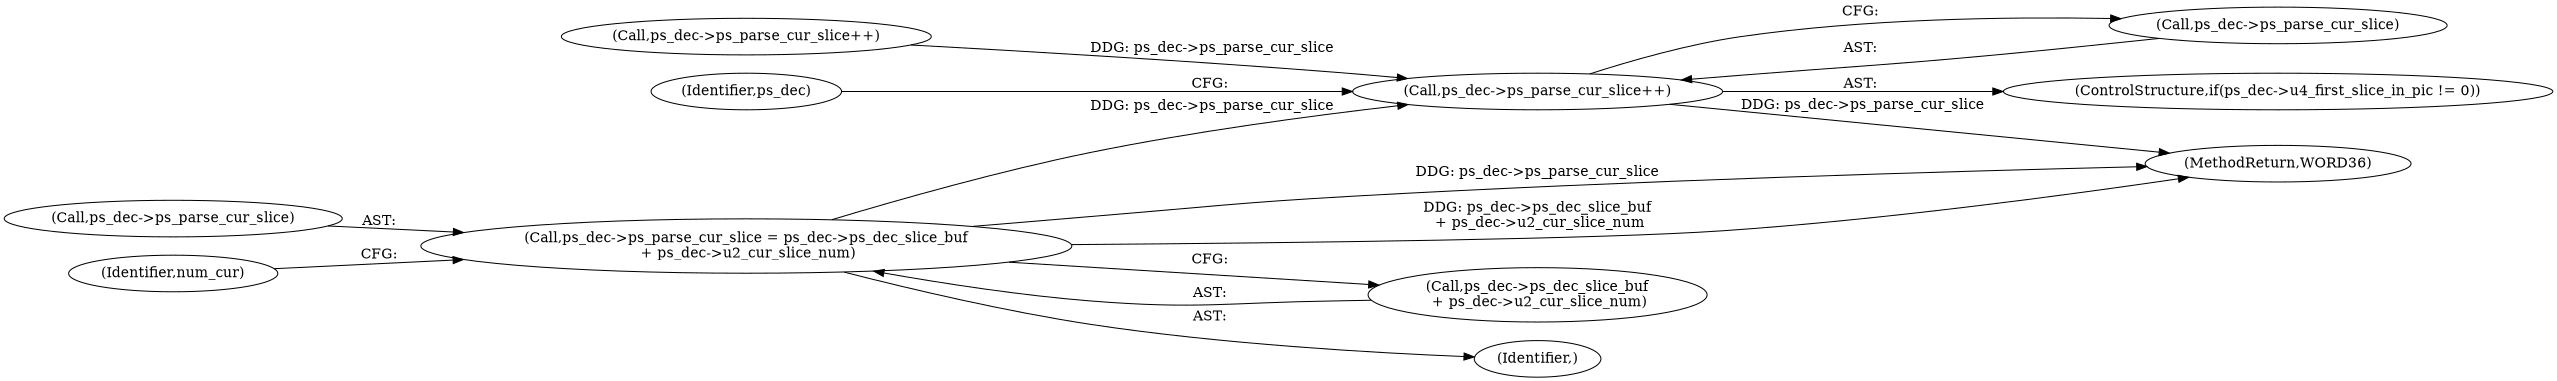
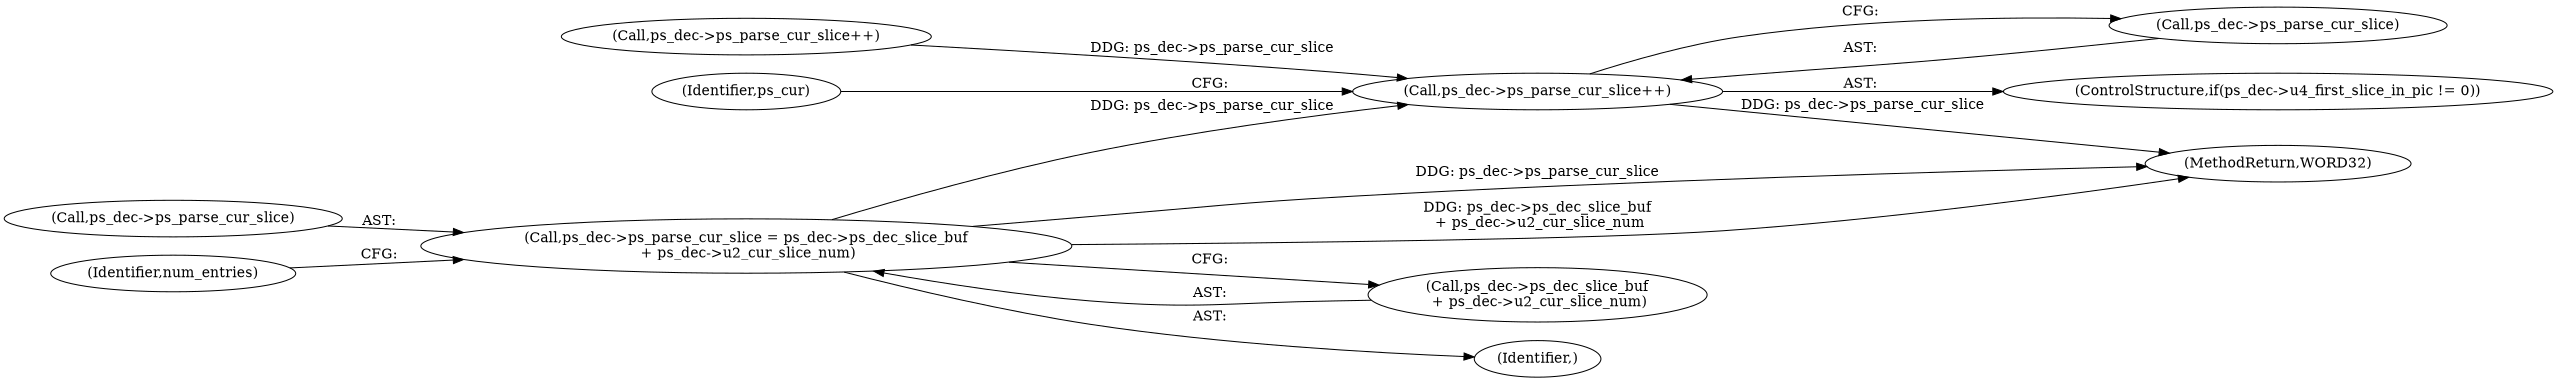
(746, 92) -> (746, 92)
(2278, 164) -> (2278, 164)
(173, 273) -> (173, 273)
